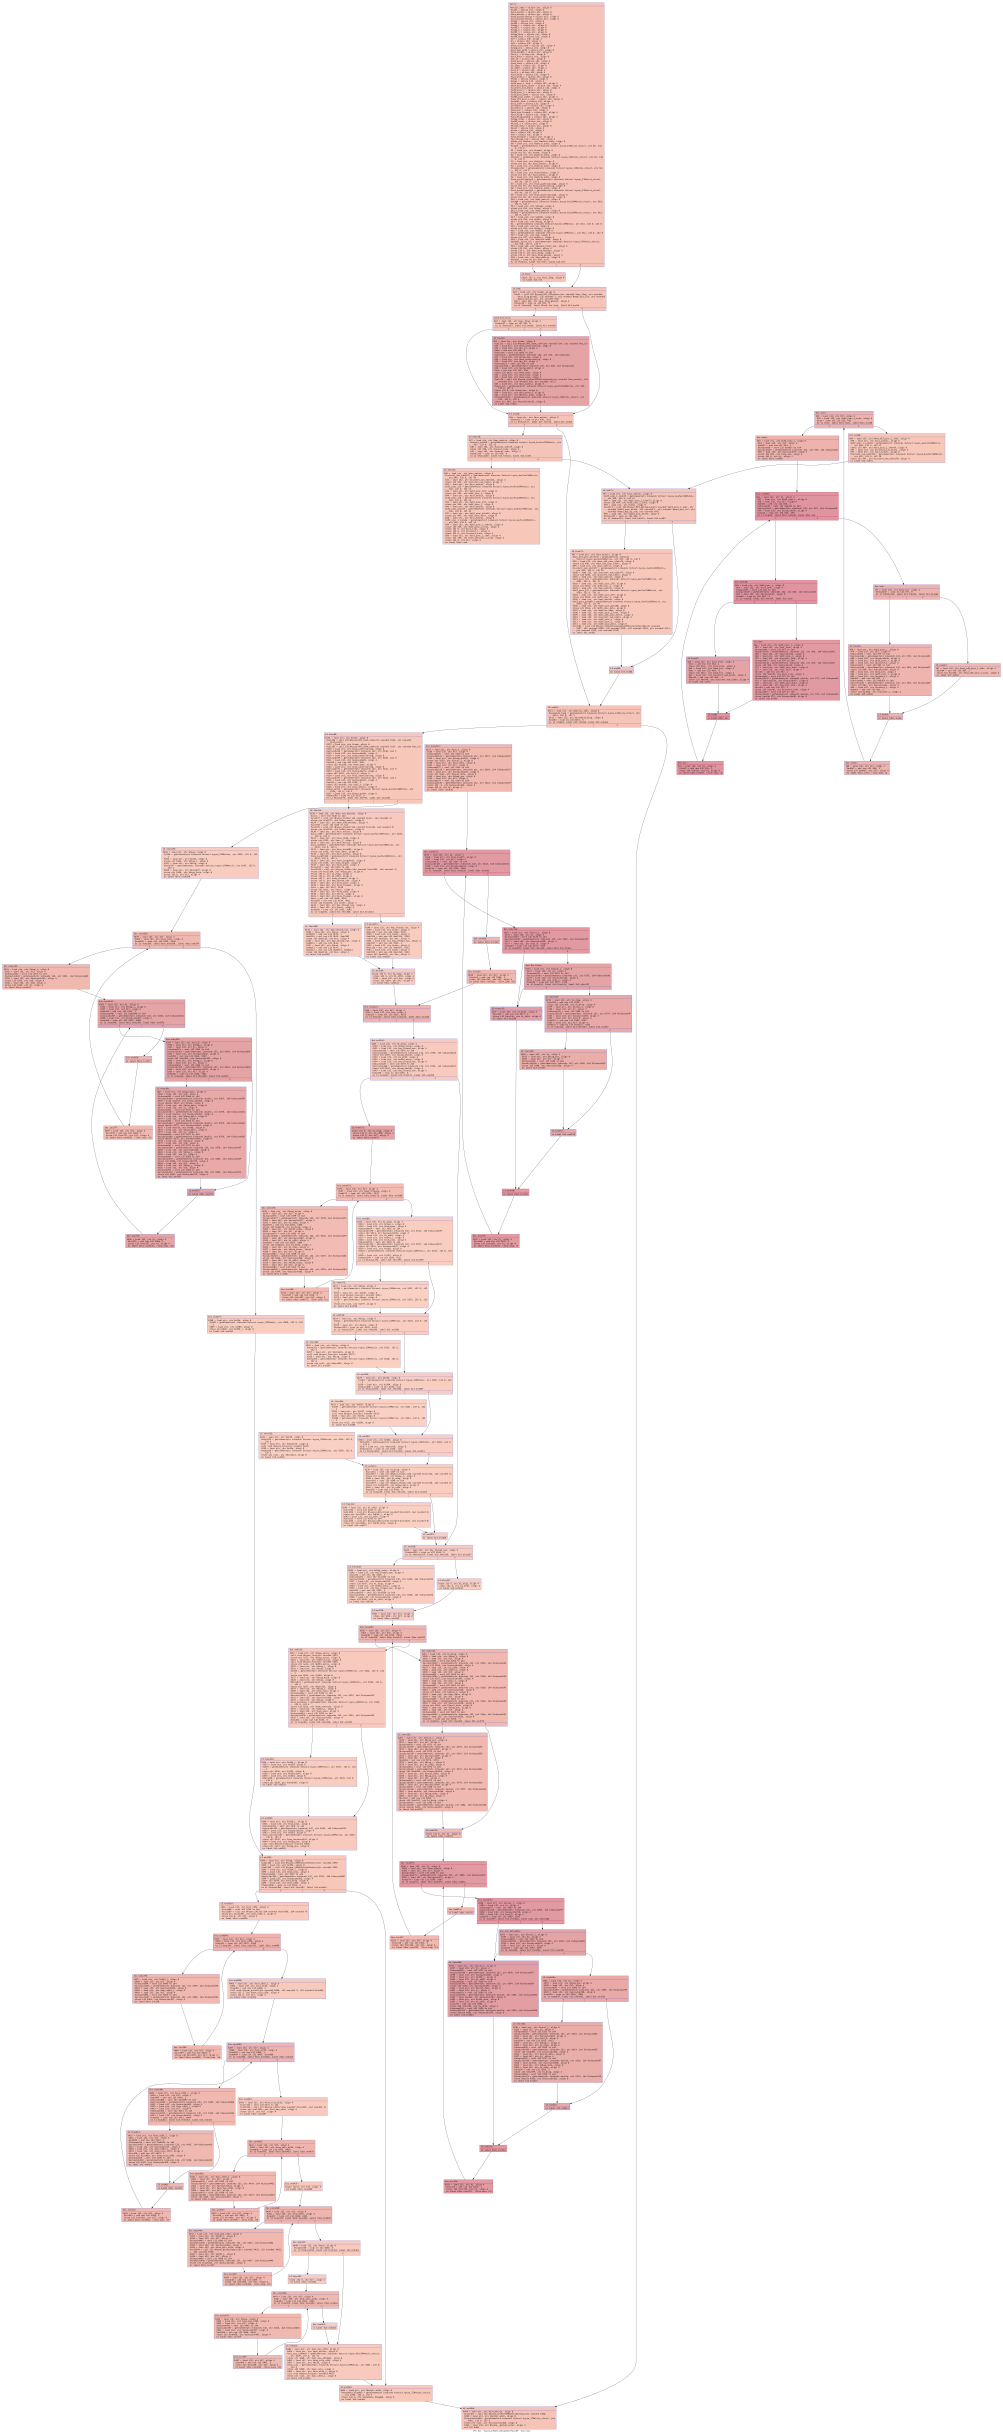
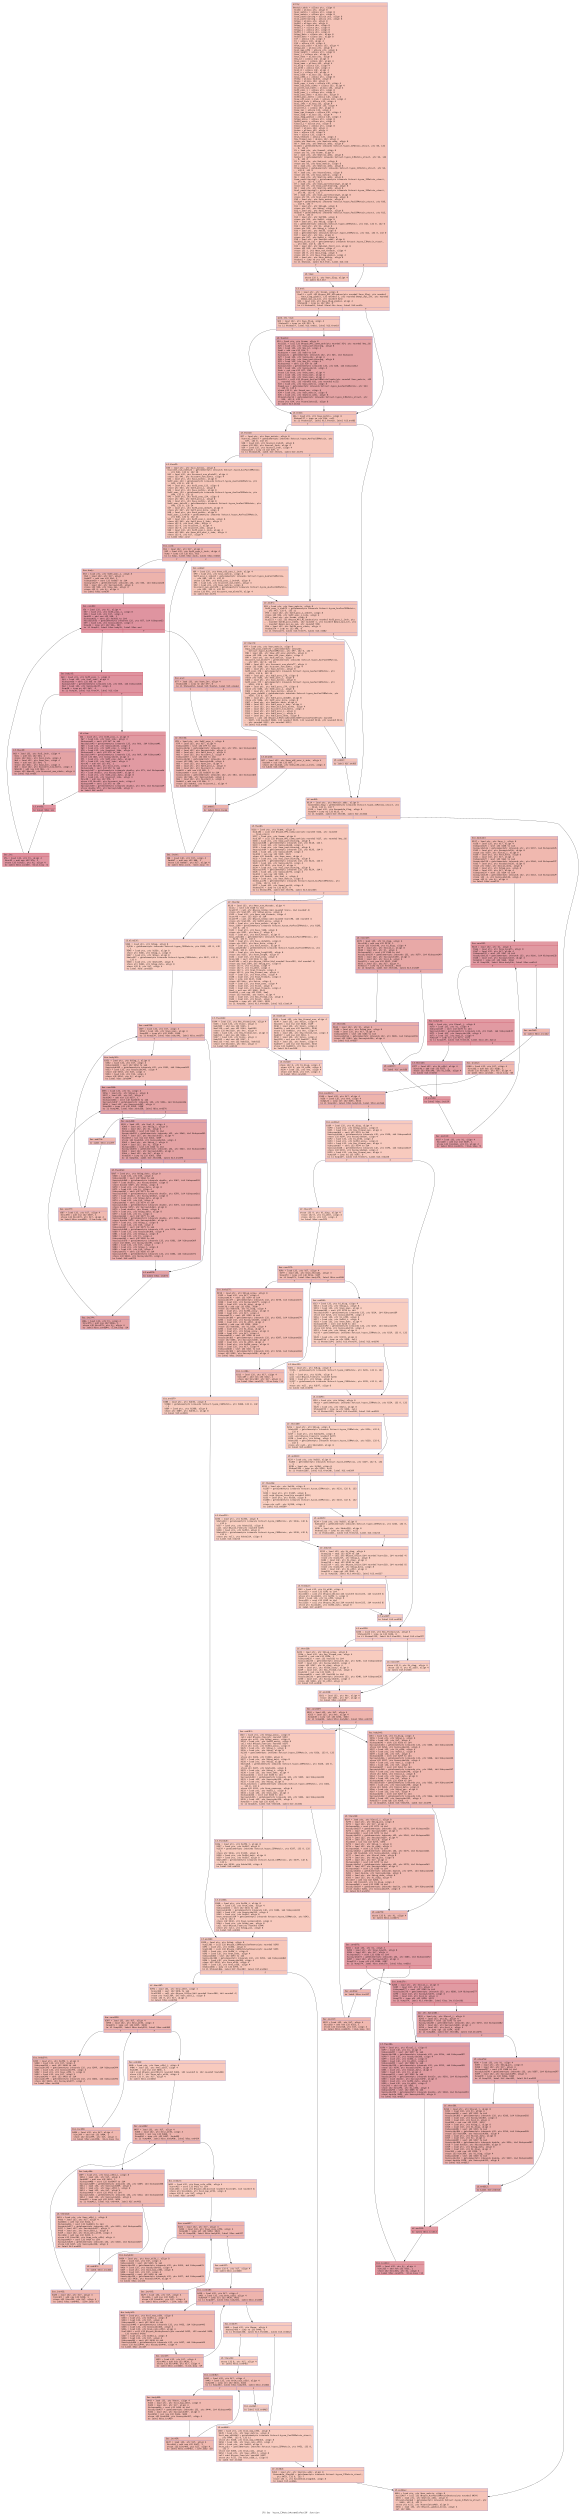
none -> (197, 541)
(568, 977) -> none
(373, 1133) -> (321, 1214)
